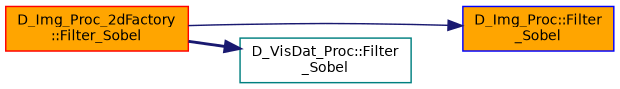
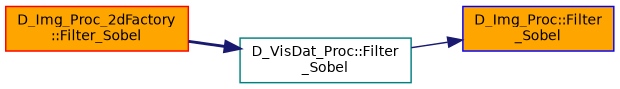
(318, 24) -> (430, 45)
